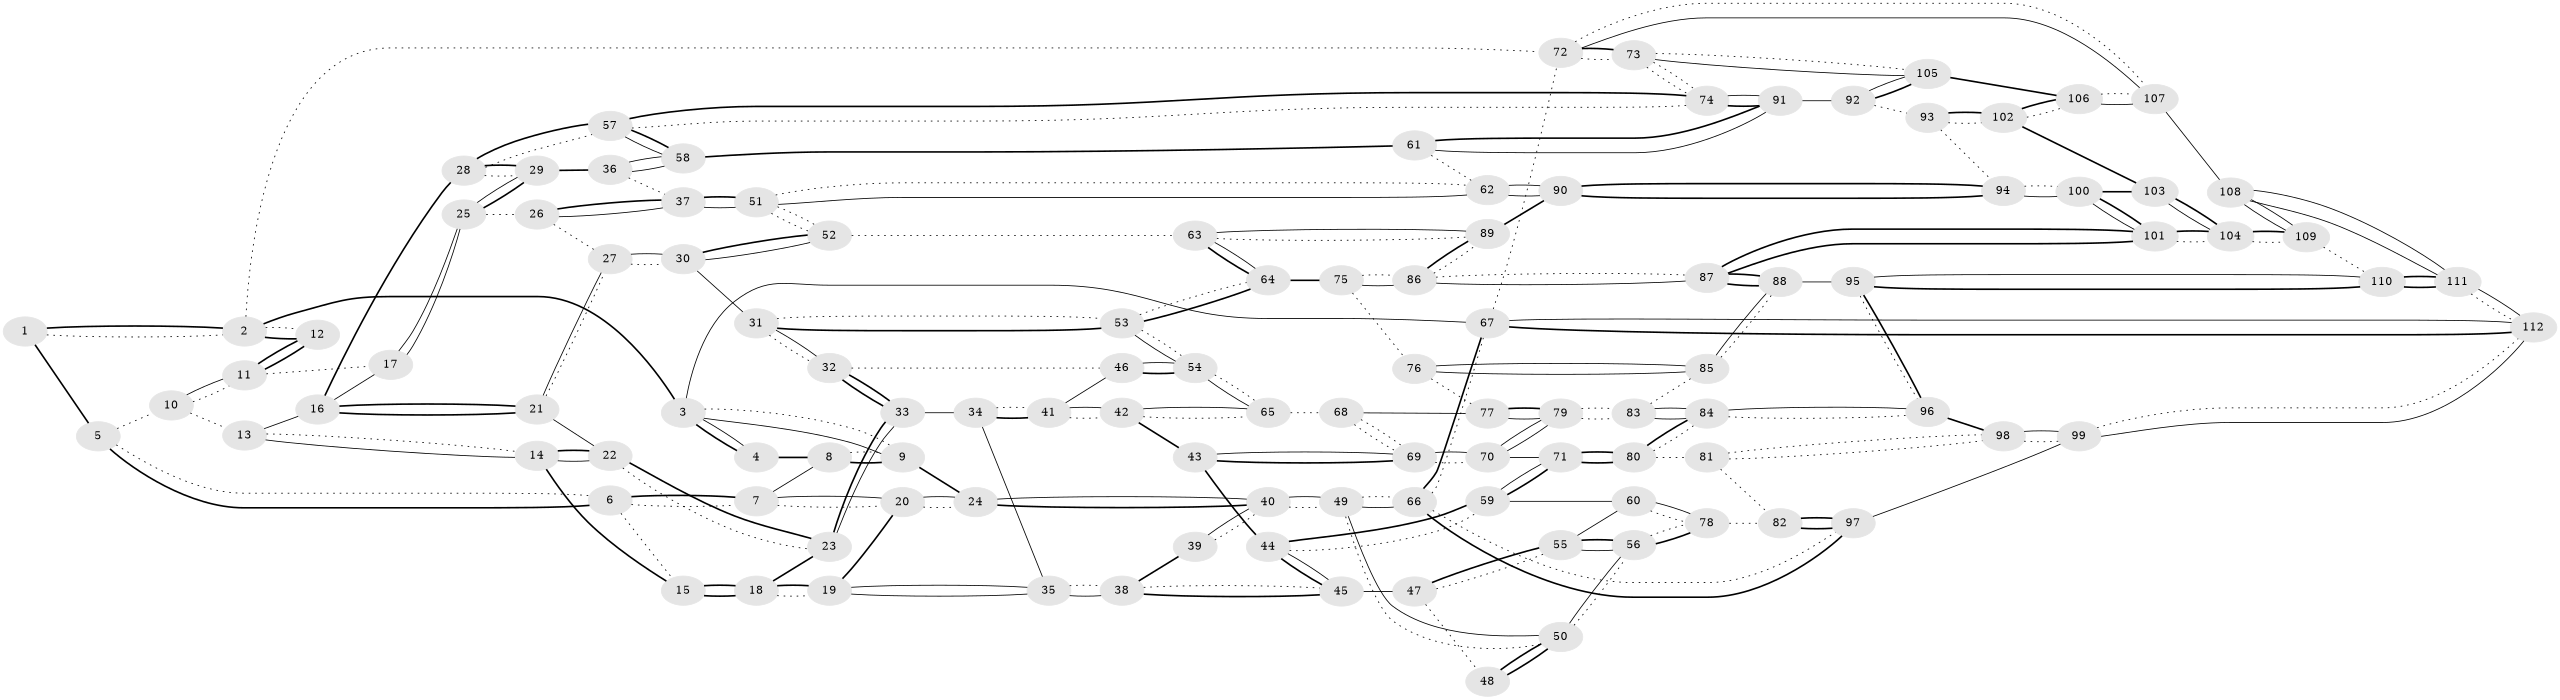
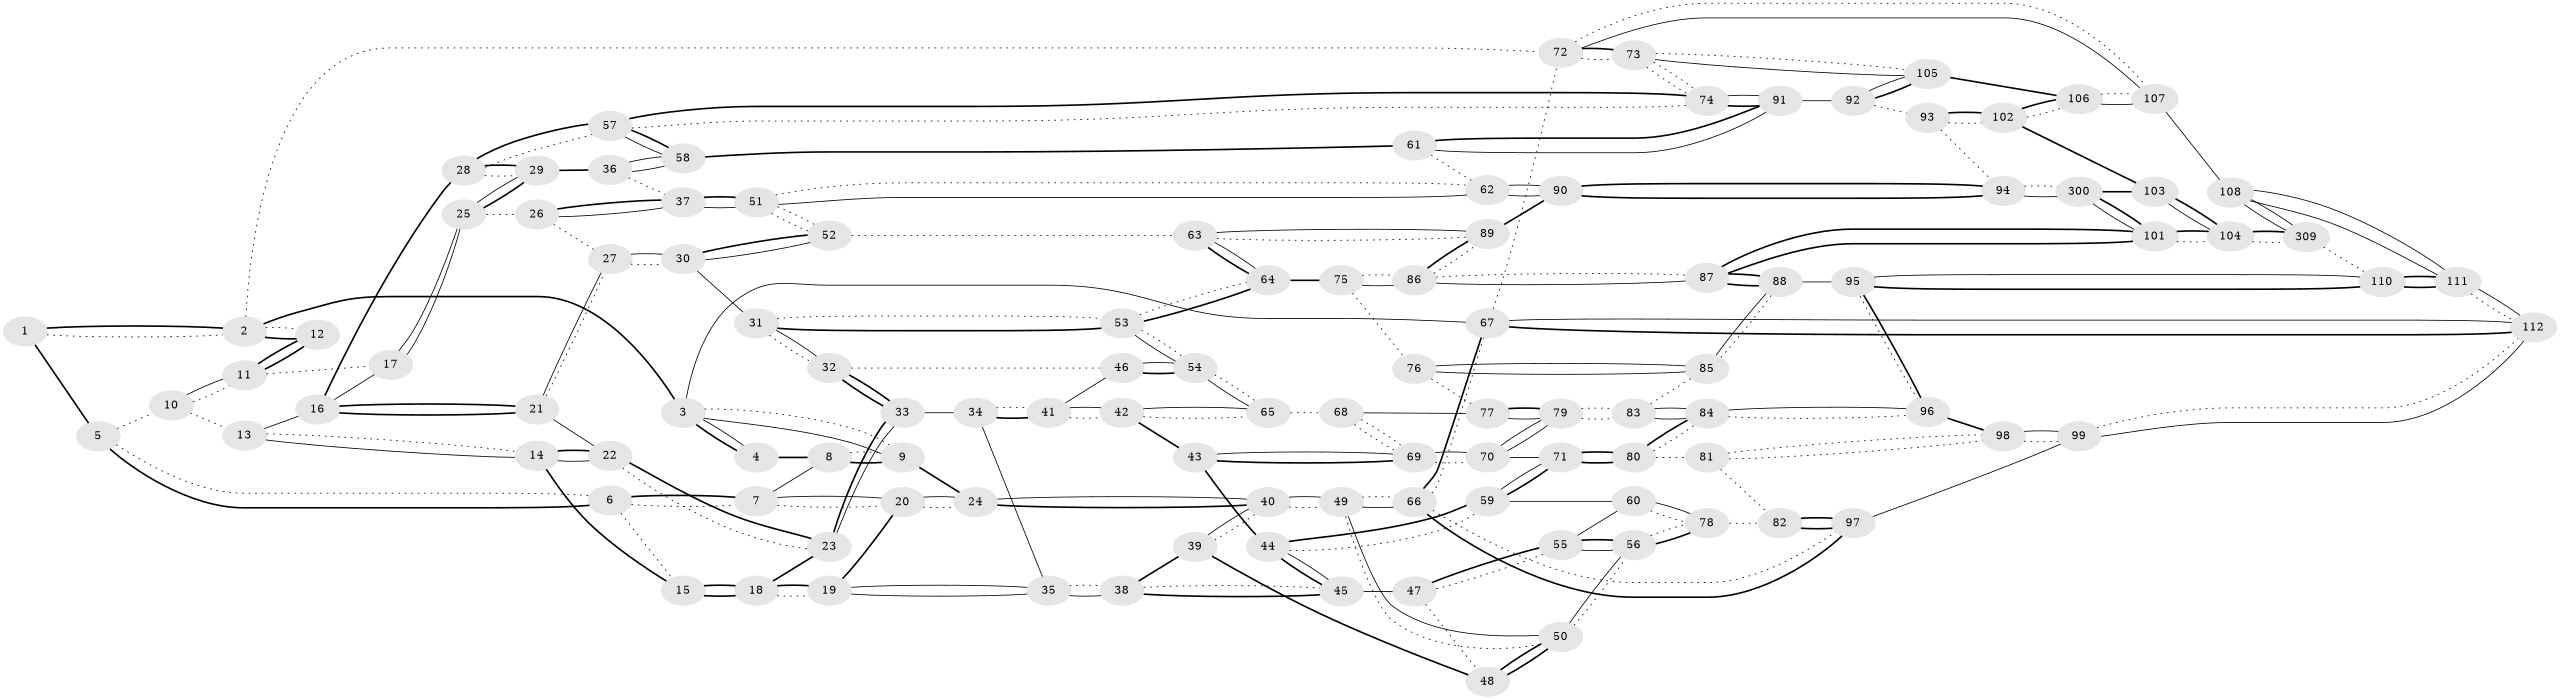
(2079, 192) -> (2079, 192)
(2306, 237) -> (2306, 237)
none -> (1337, 622)
